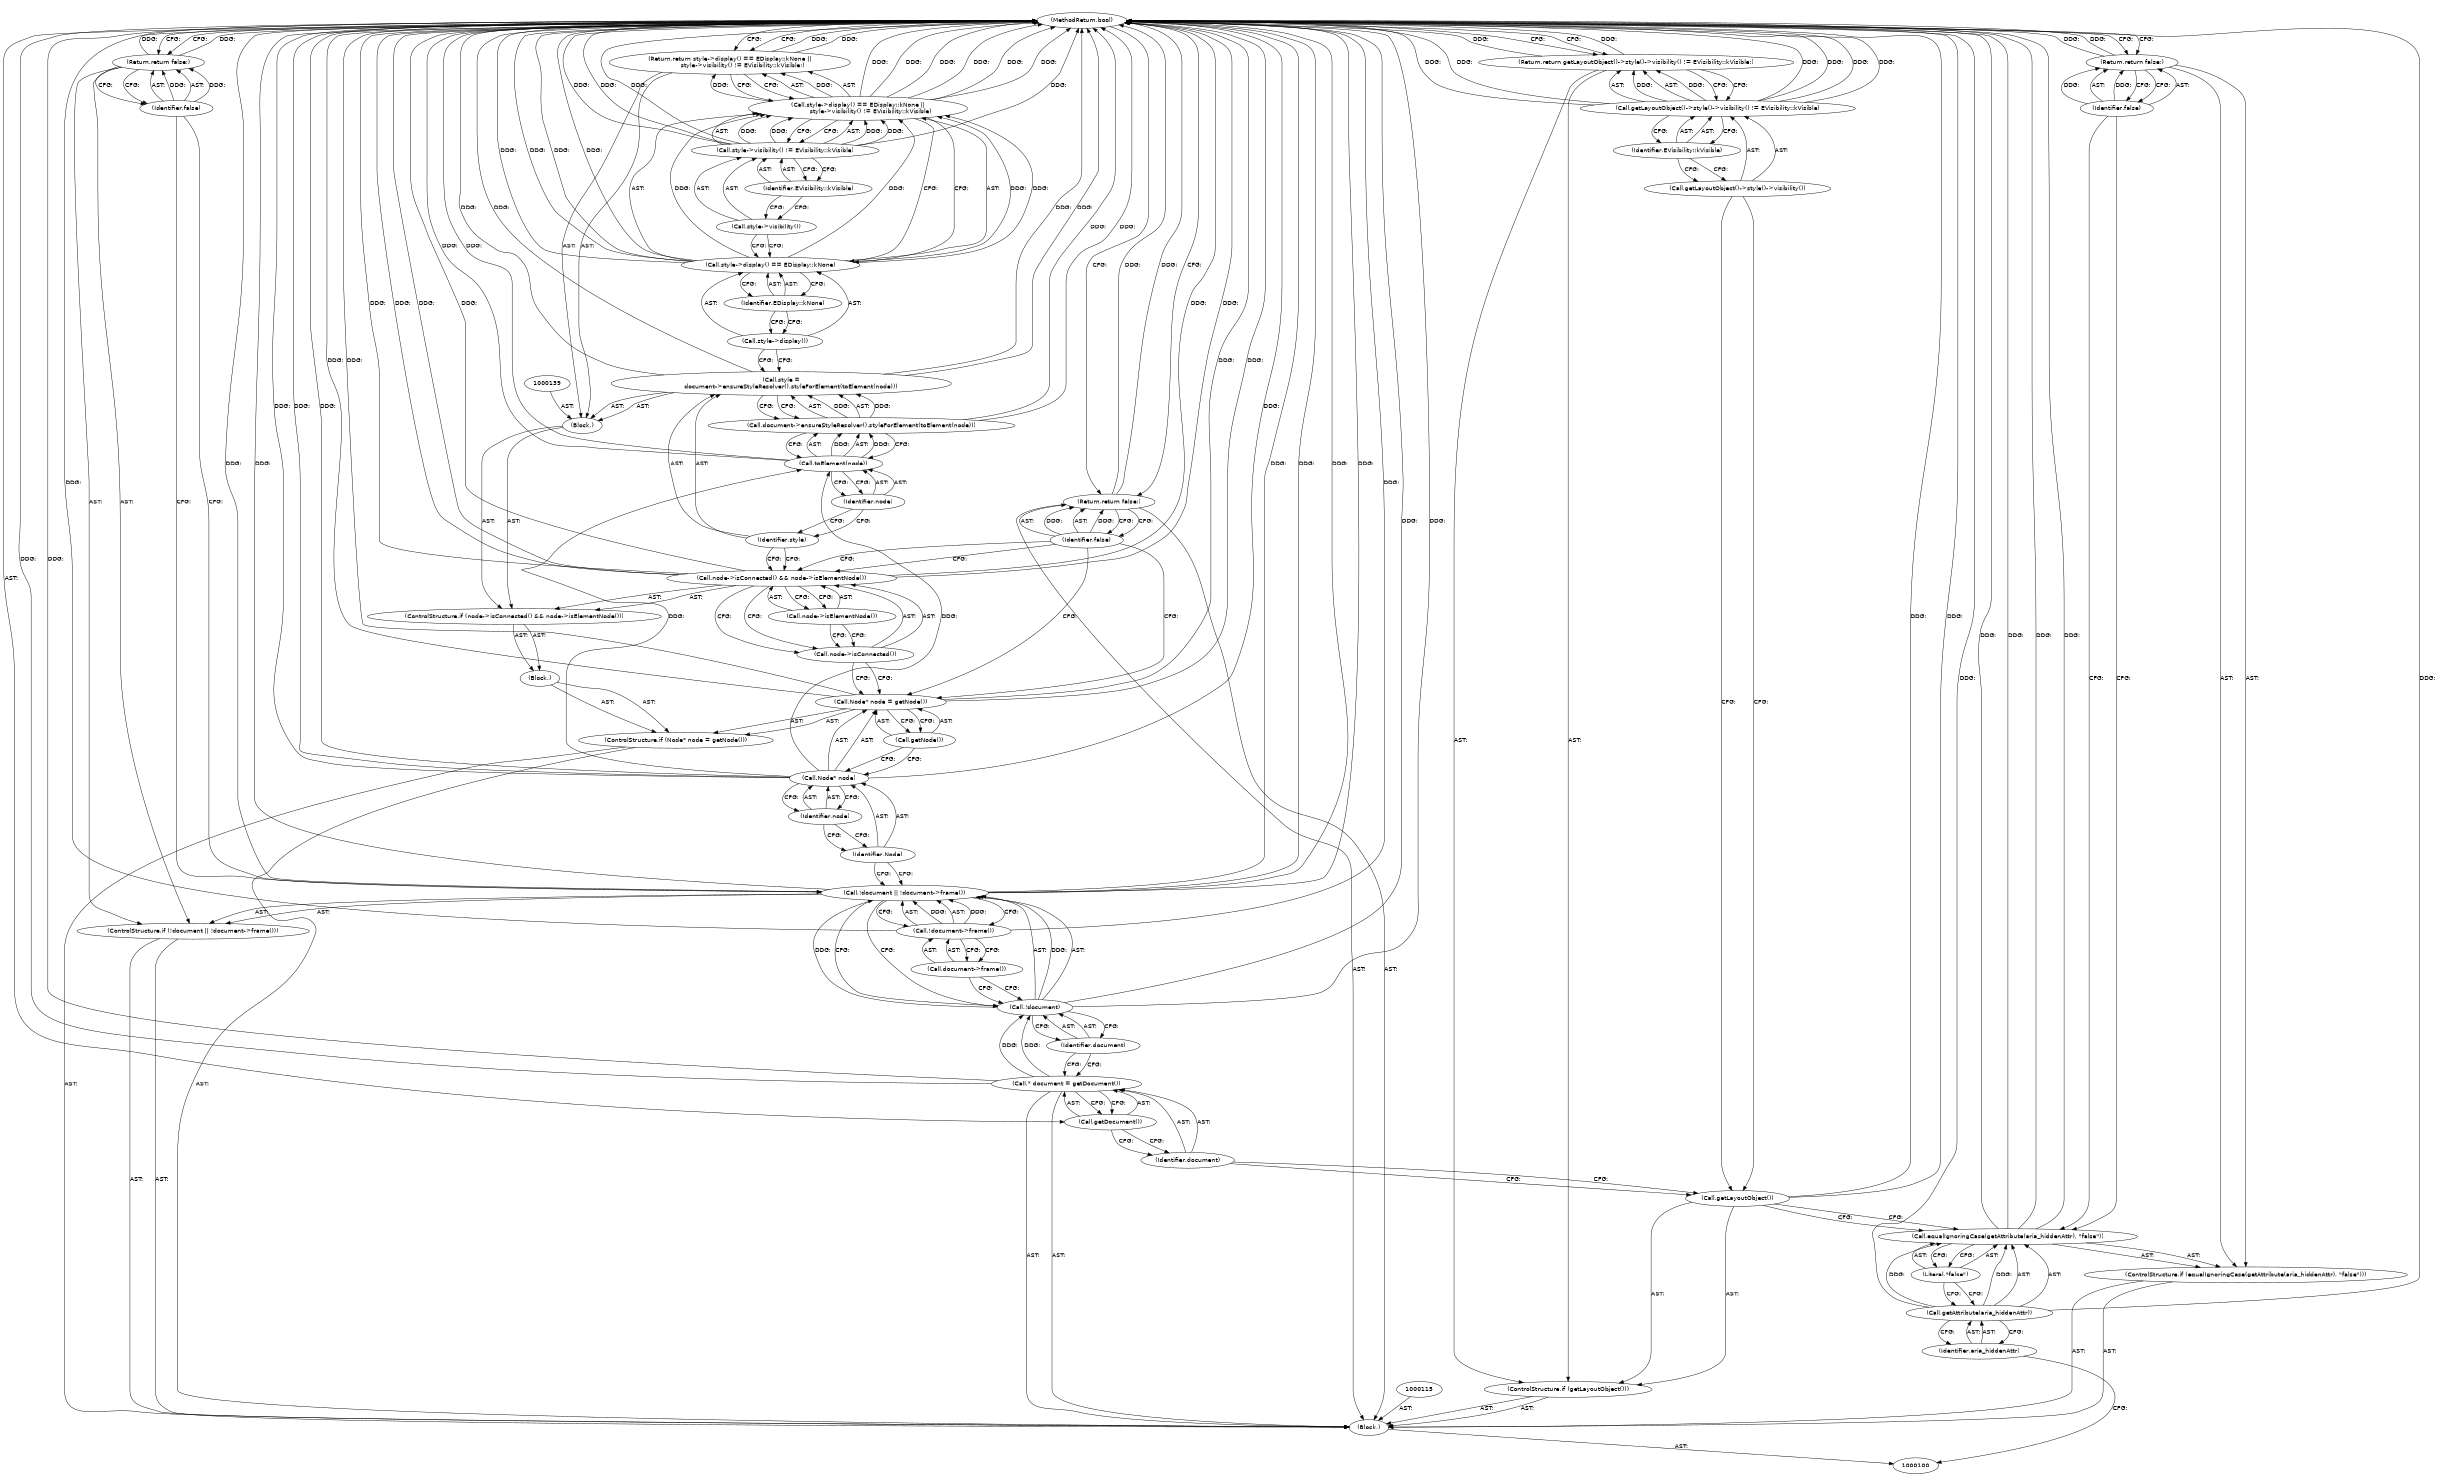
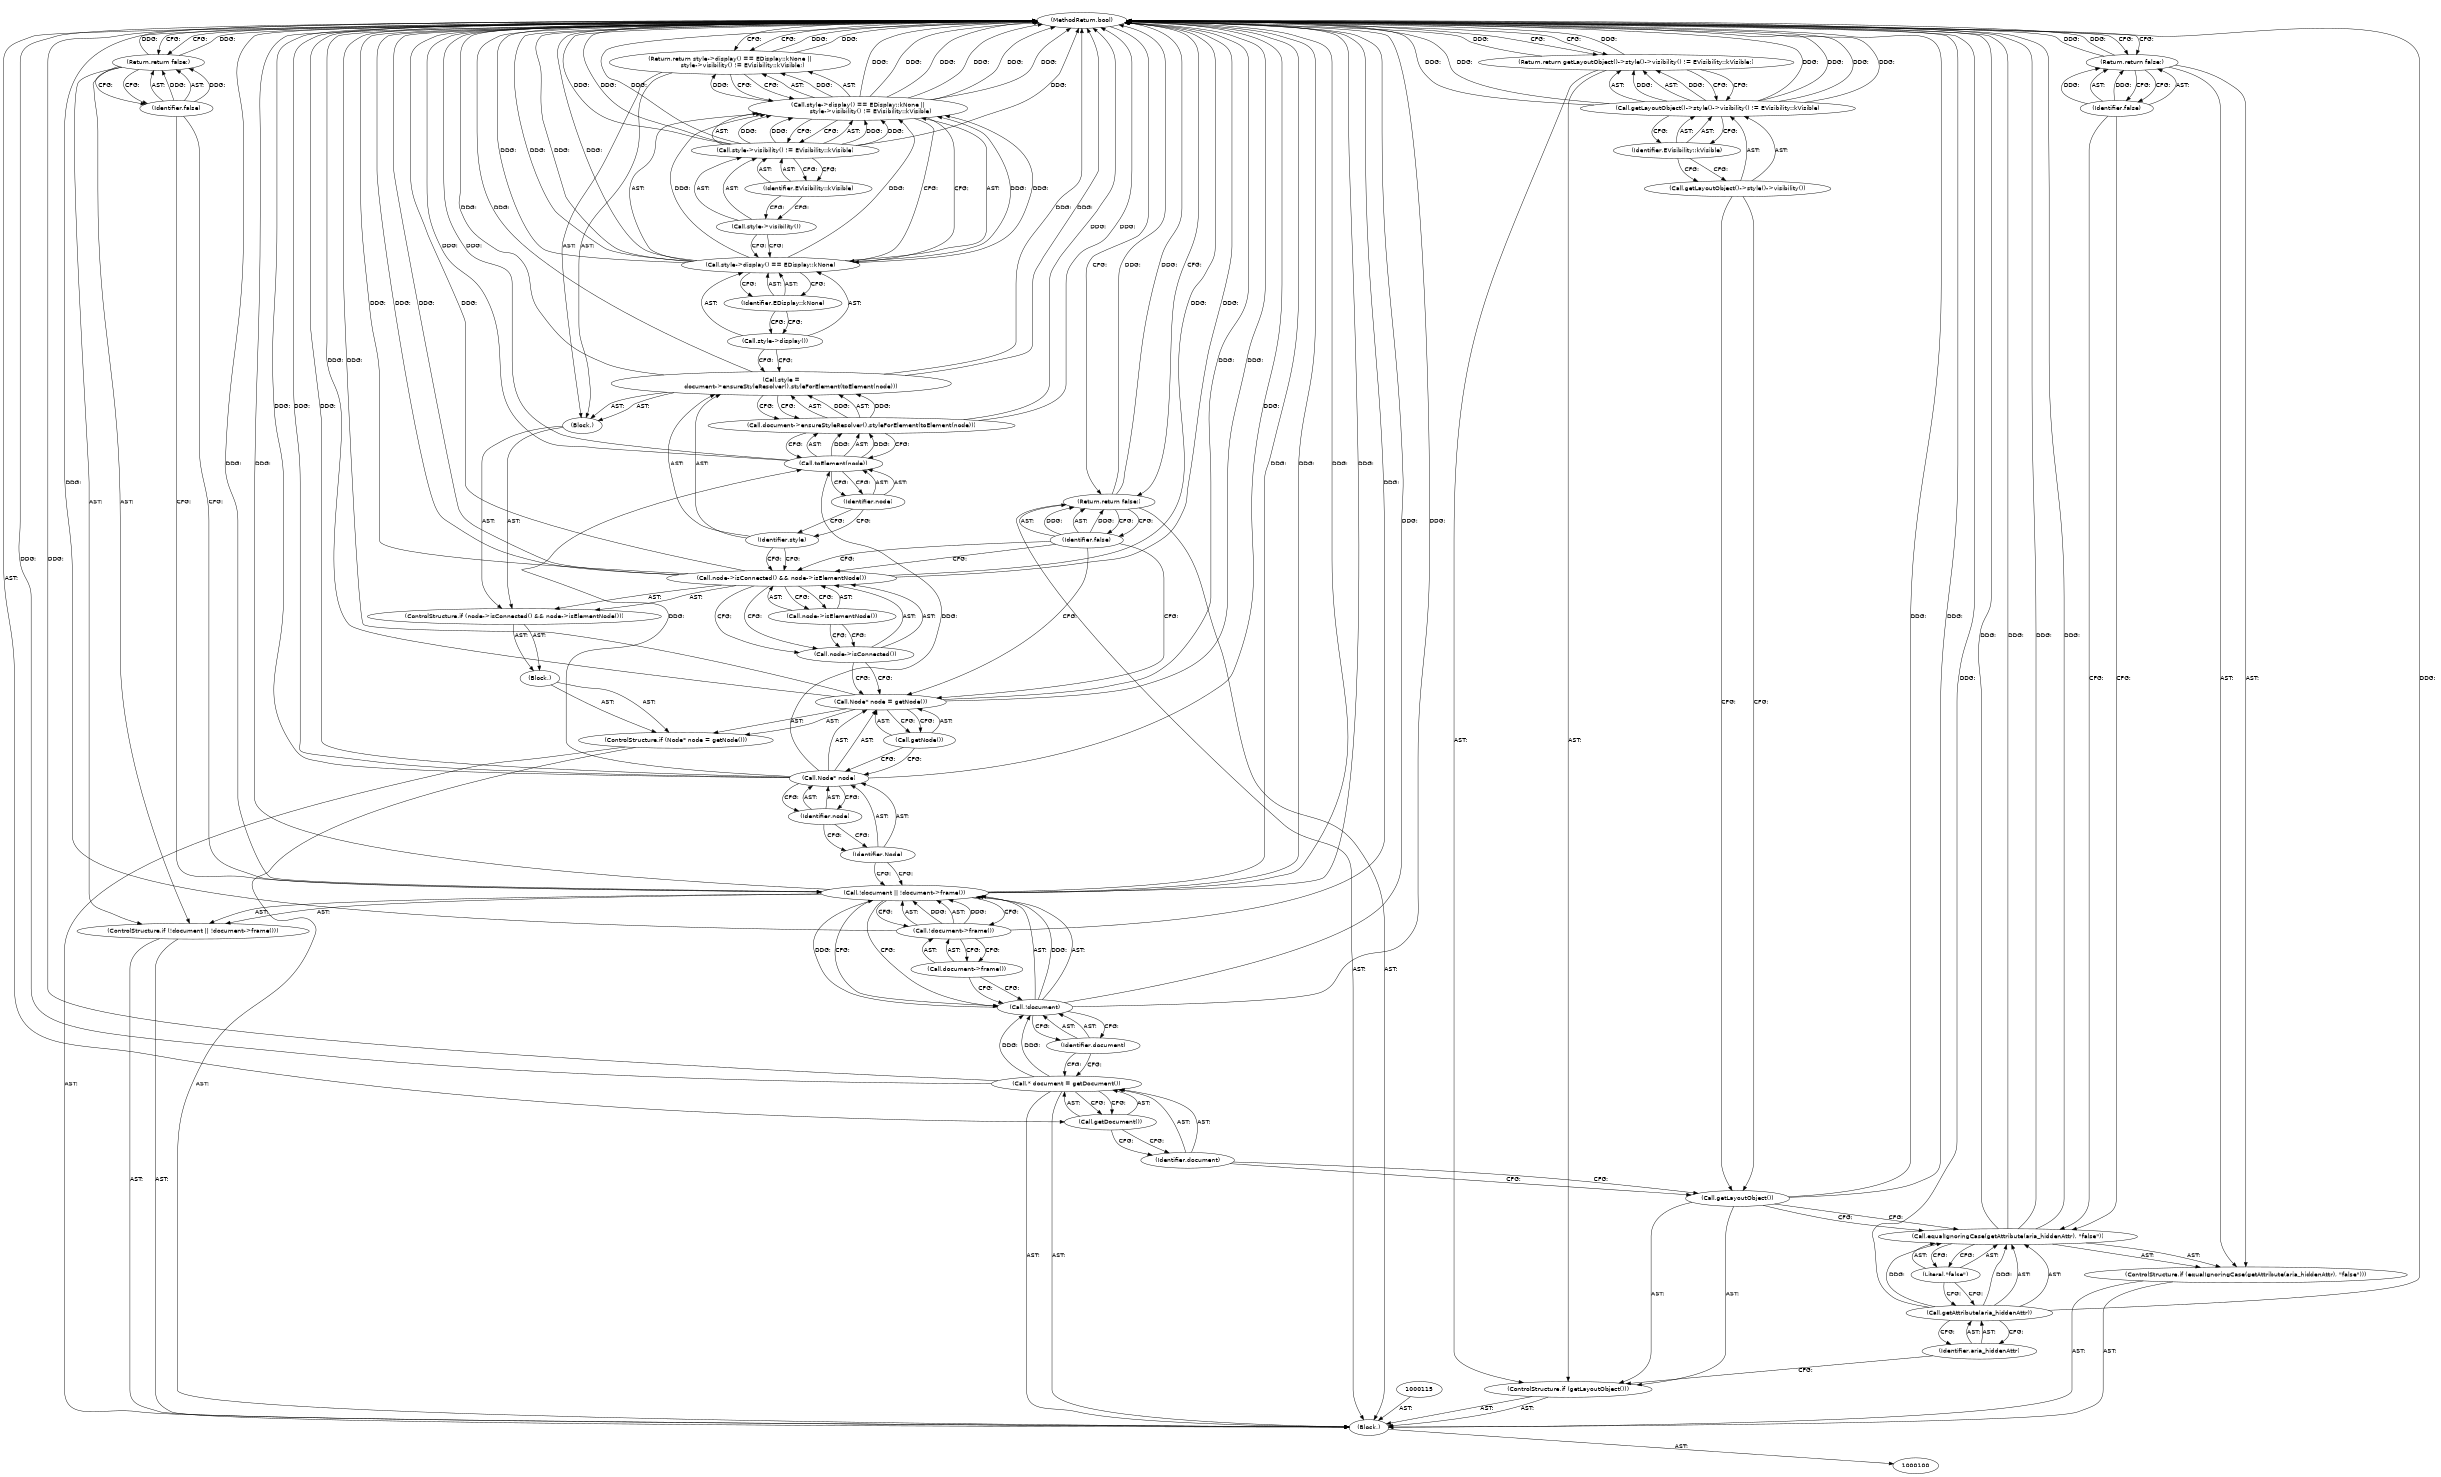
(547, 384) -> none
(2086, 1428) -> (1782, 1370)
